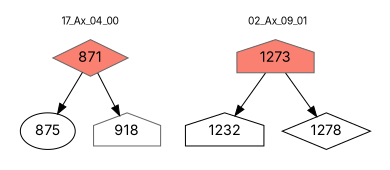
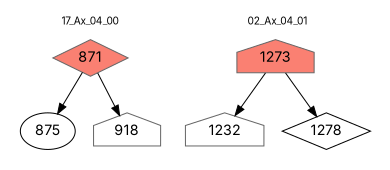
(278, 22) -> (278, 22)
(225, 131) -> (225, 131)
